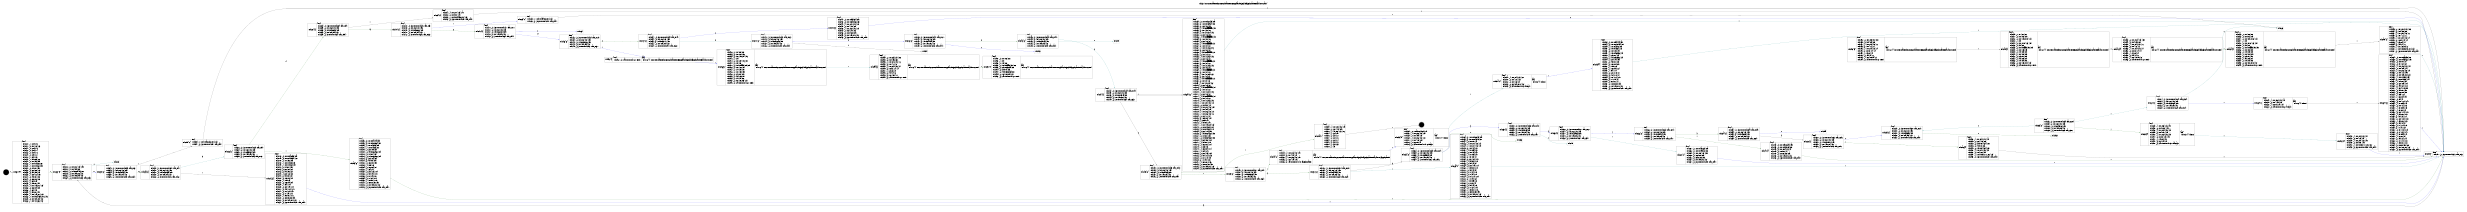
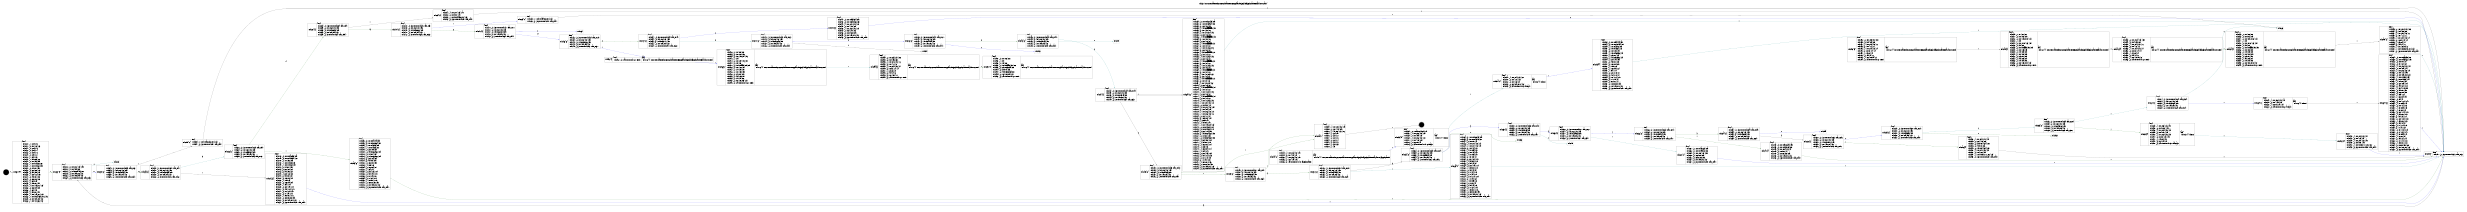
(1979, 127) -> (1978, 130)
(1268, 169) -> (1280, 142)
